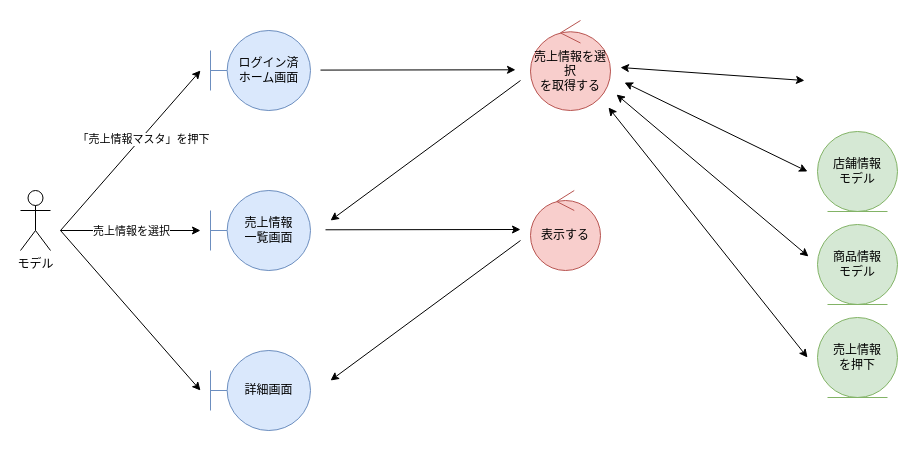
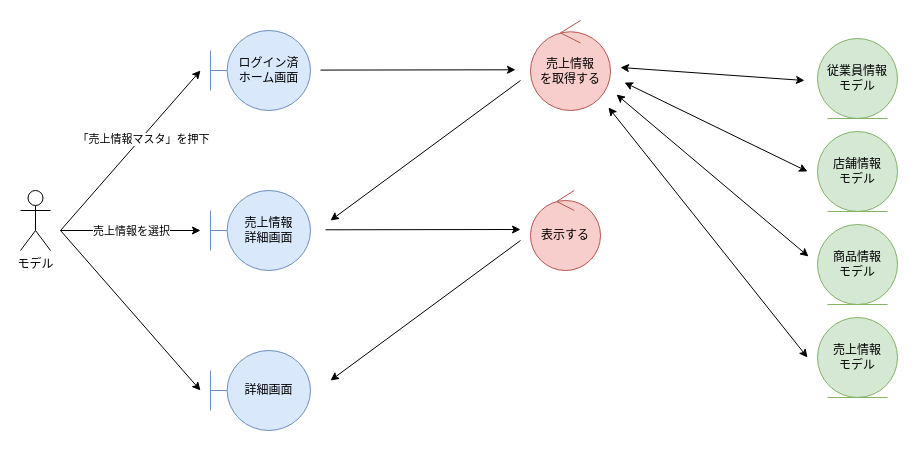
(571, 72) -> (571, 72)
none -> (858, 79)
(269, 231) -> (269, 231)
(858, 358) -> (858, 358)
